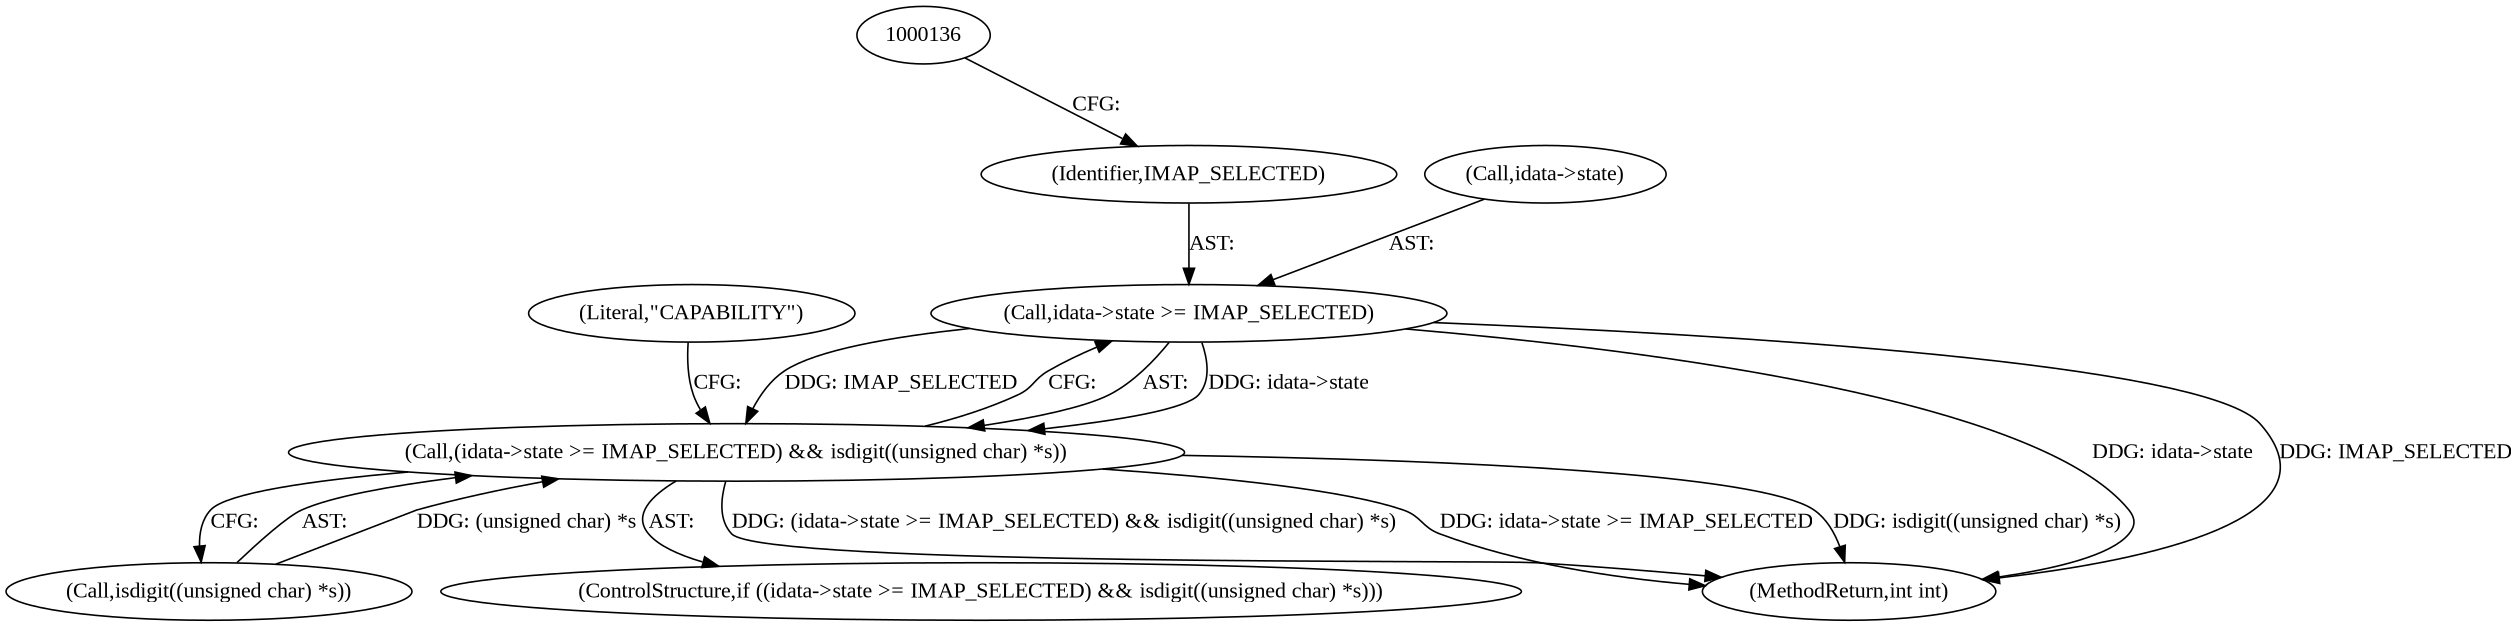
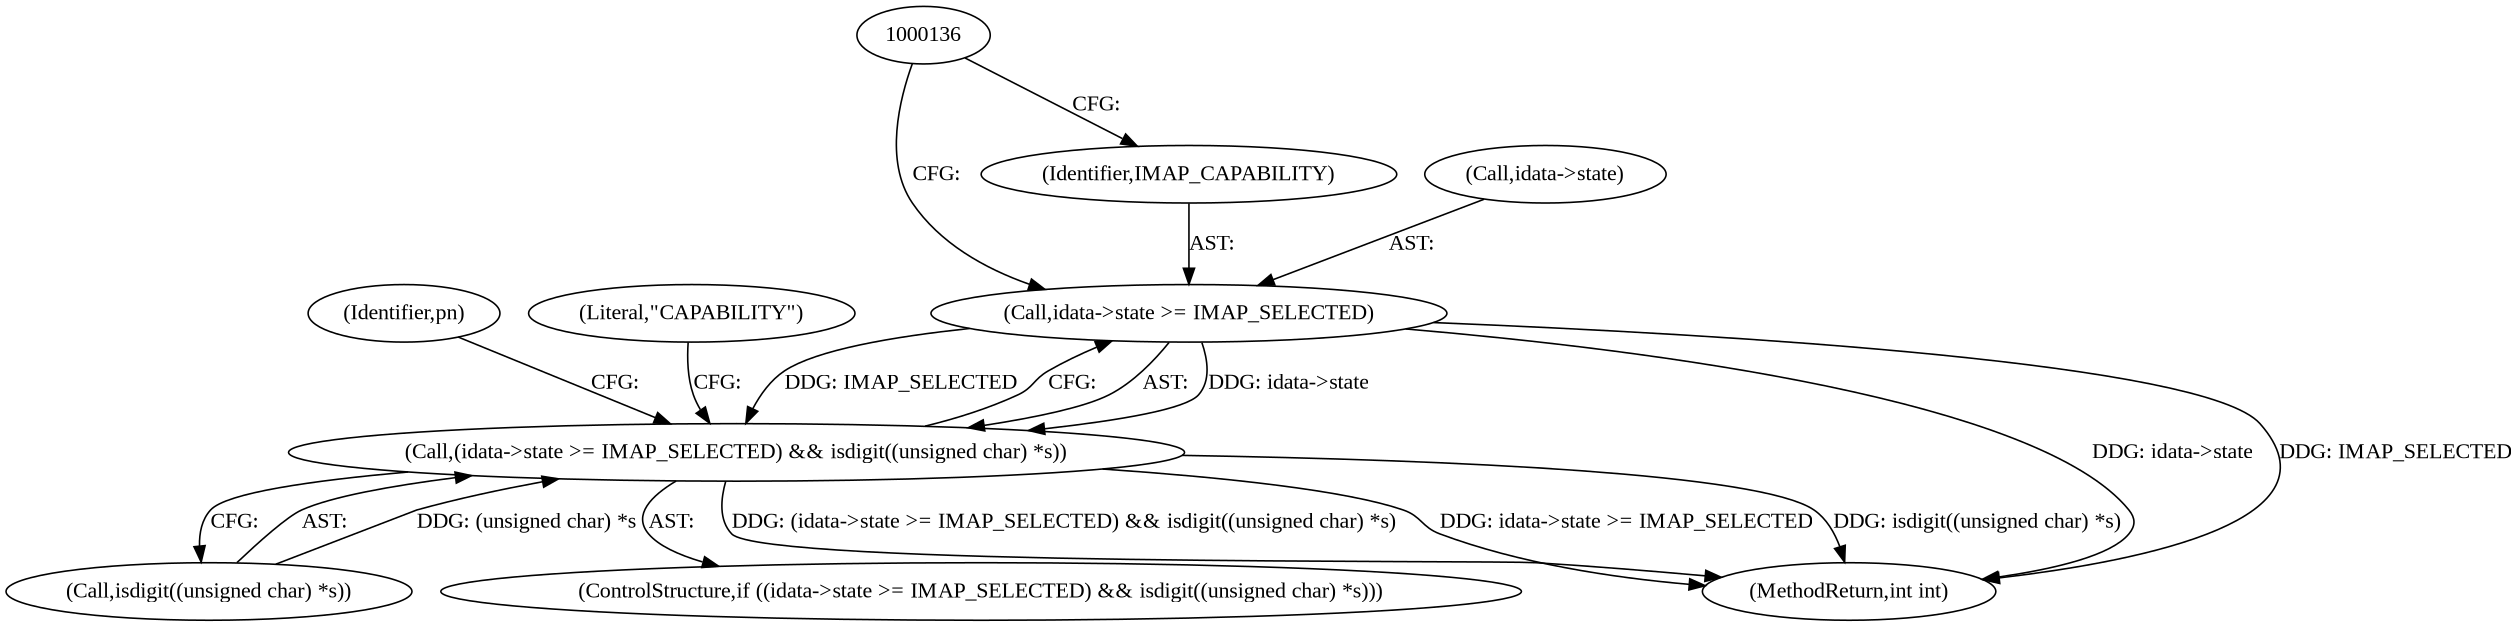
(1189, 174) -> (1189, 174)
none -> (913, 203)
none -> (404, 313)
